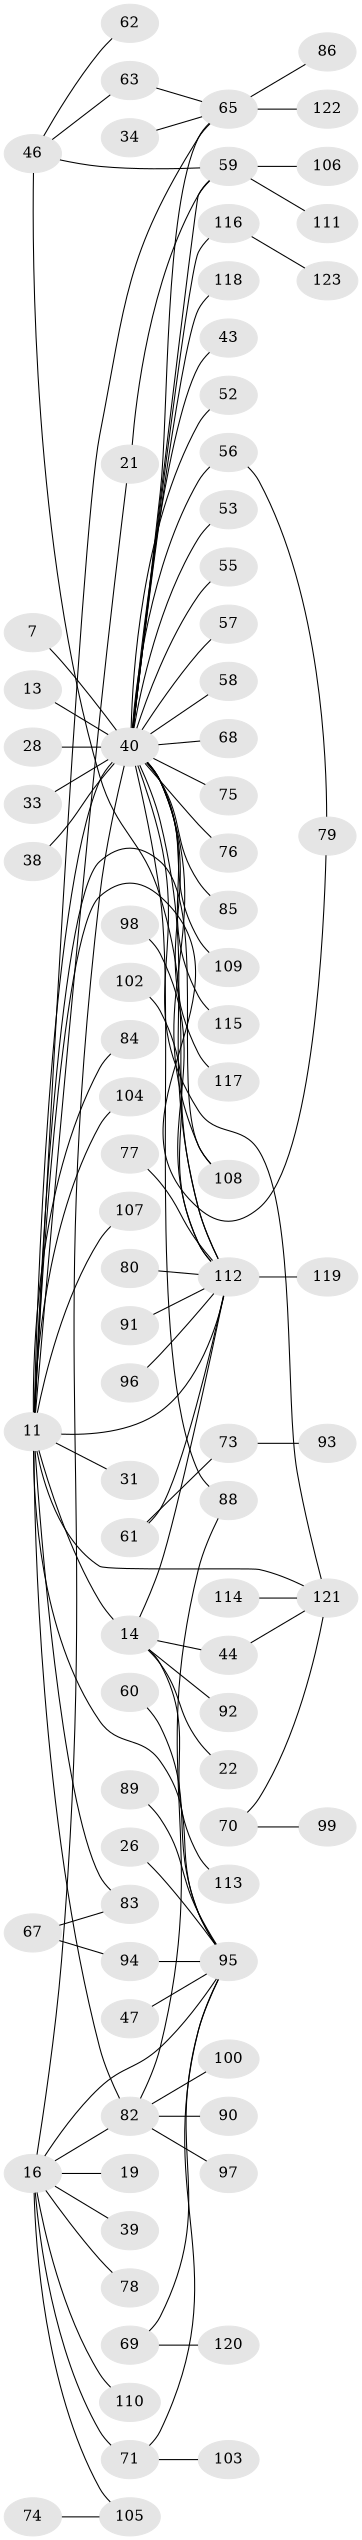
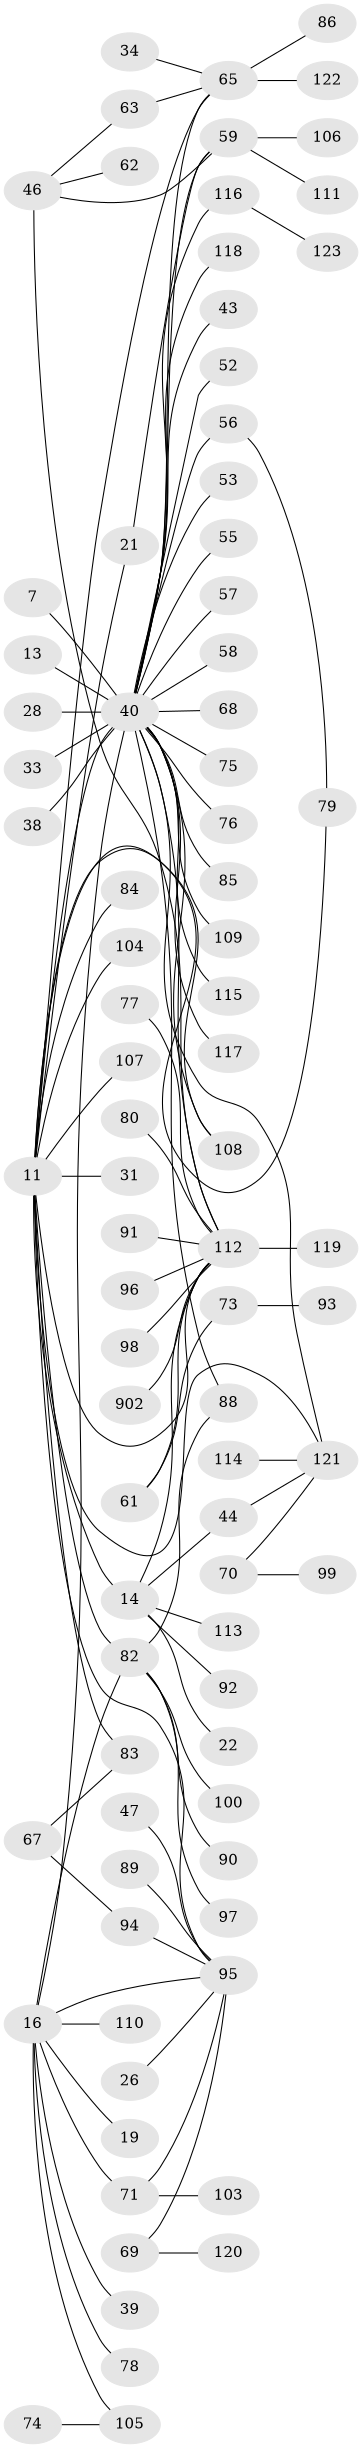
(130, 982) -> (130, 1405)
(130, 1692) -> none
